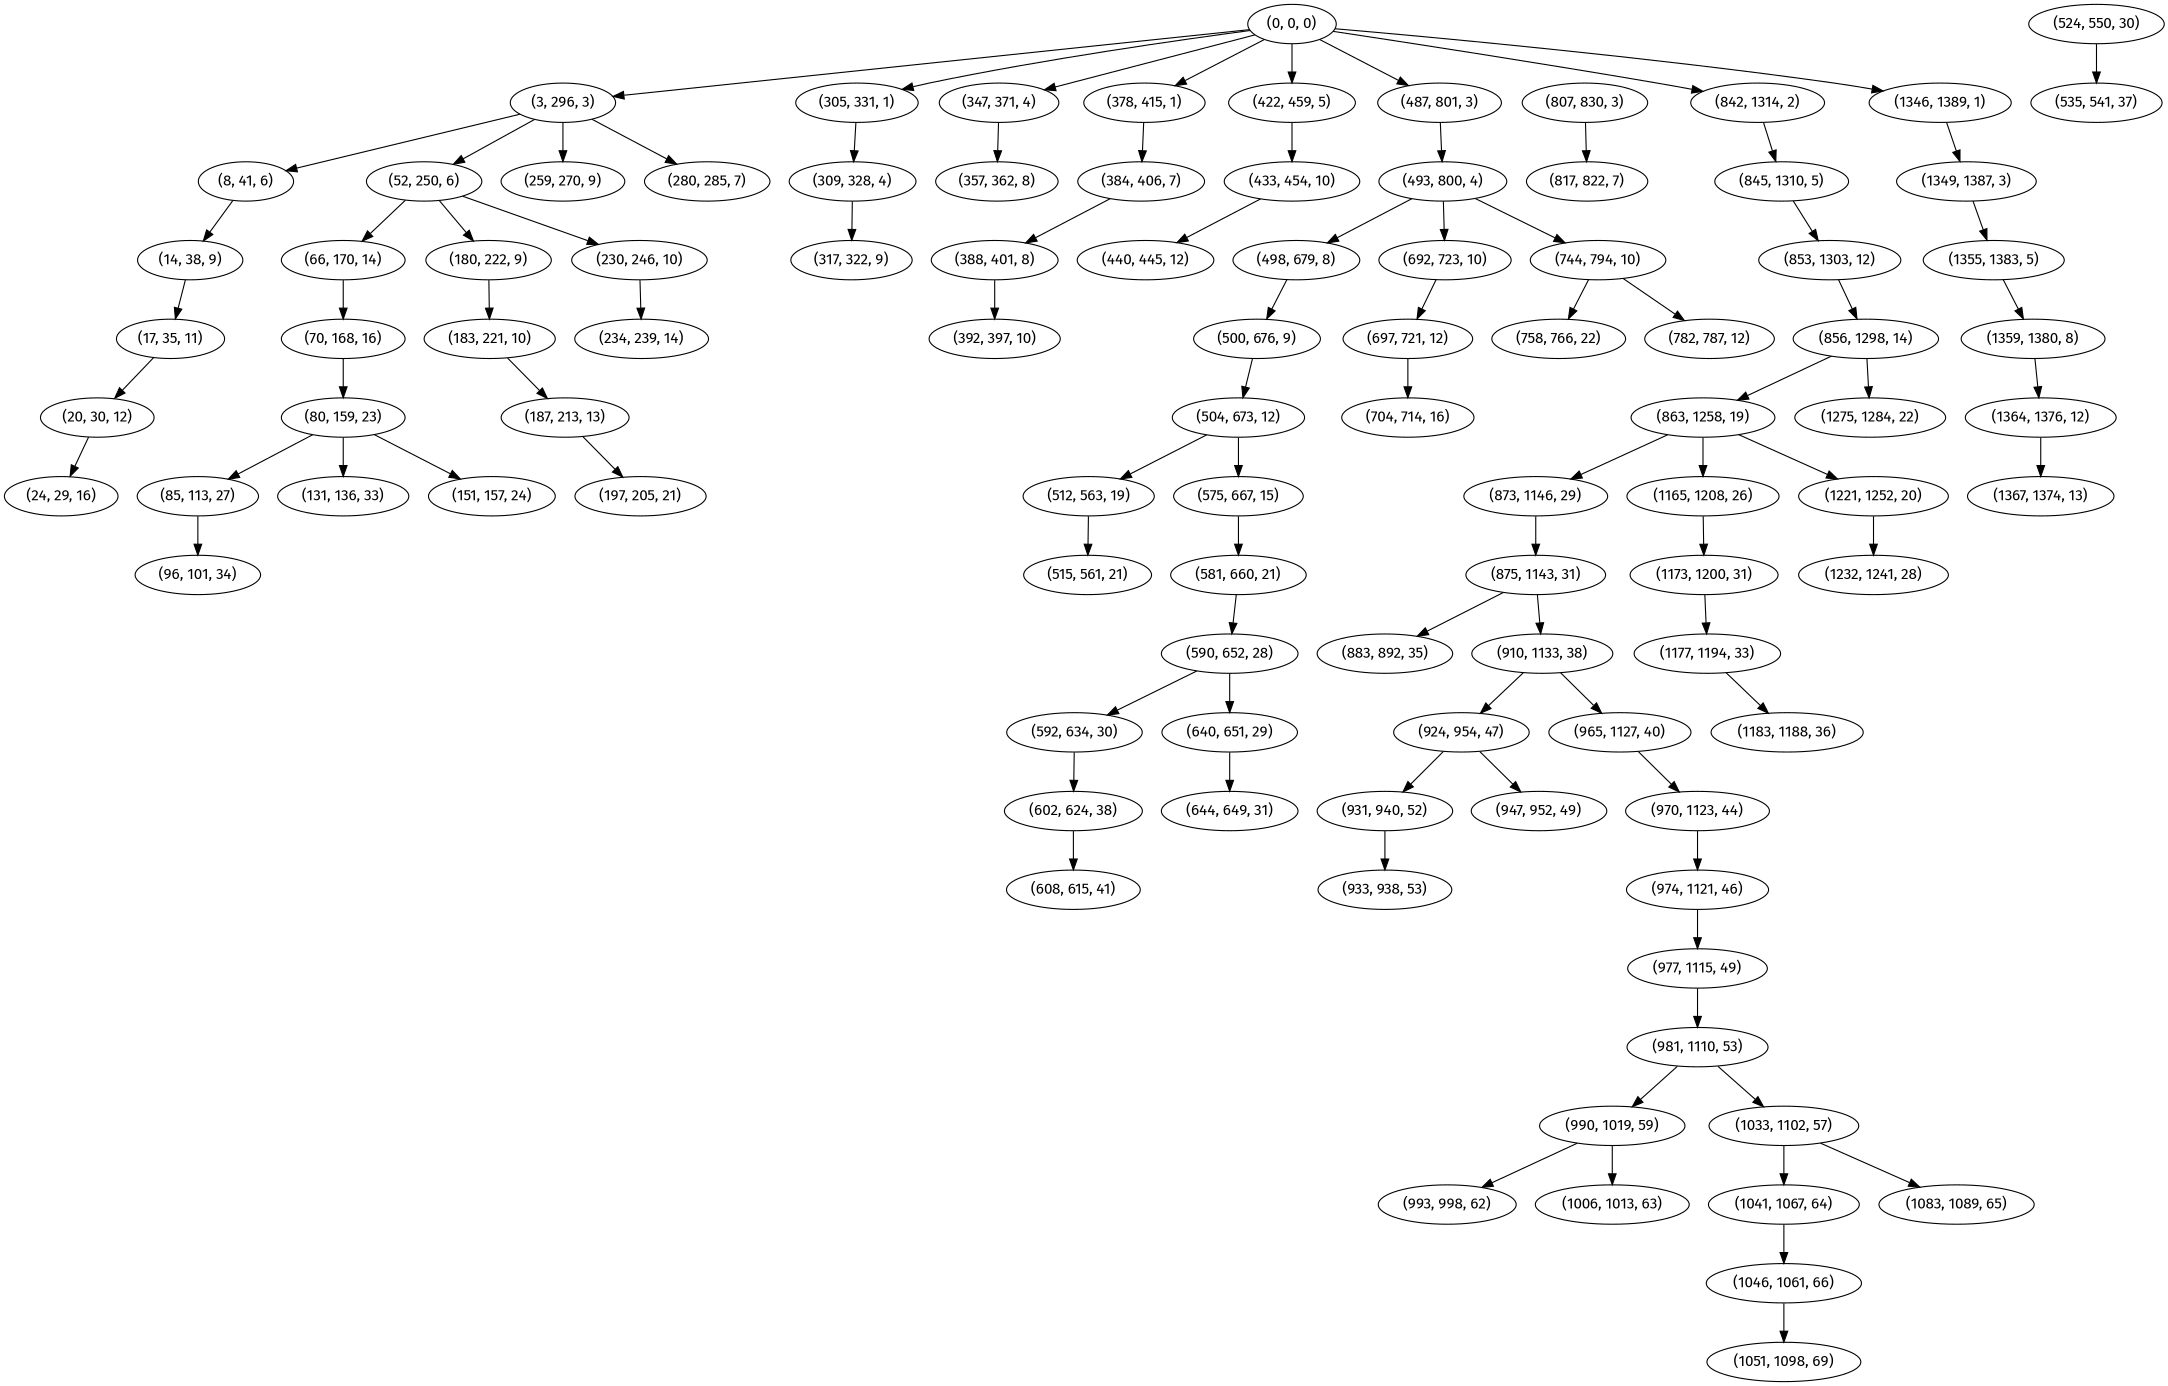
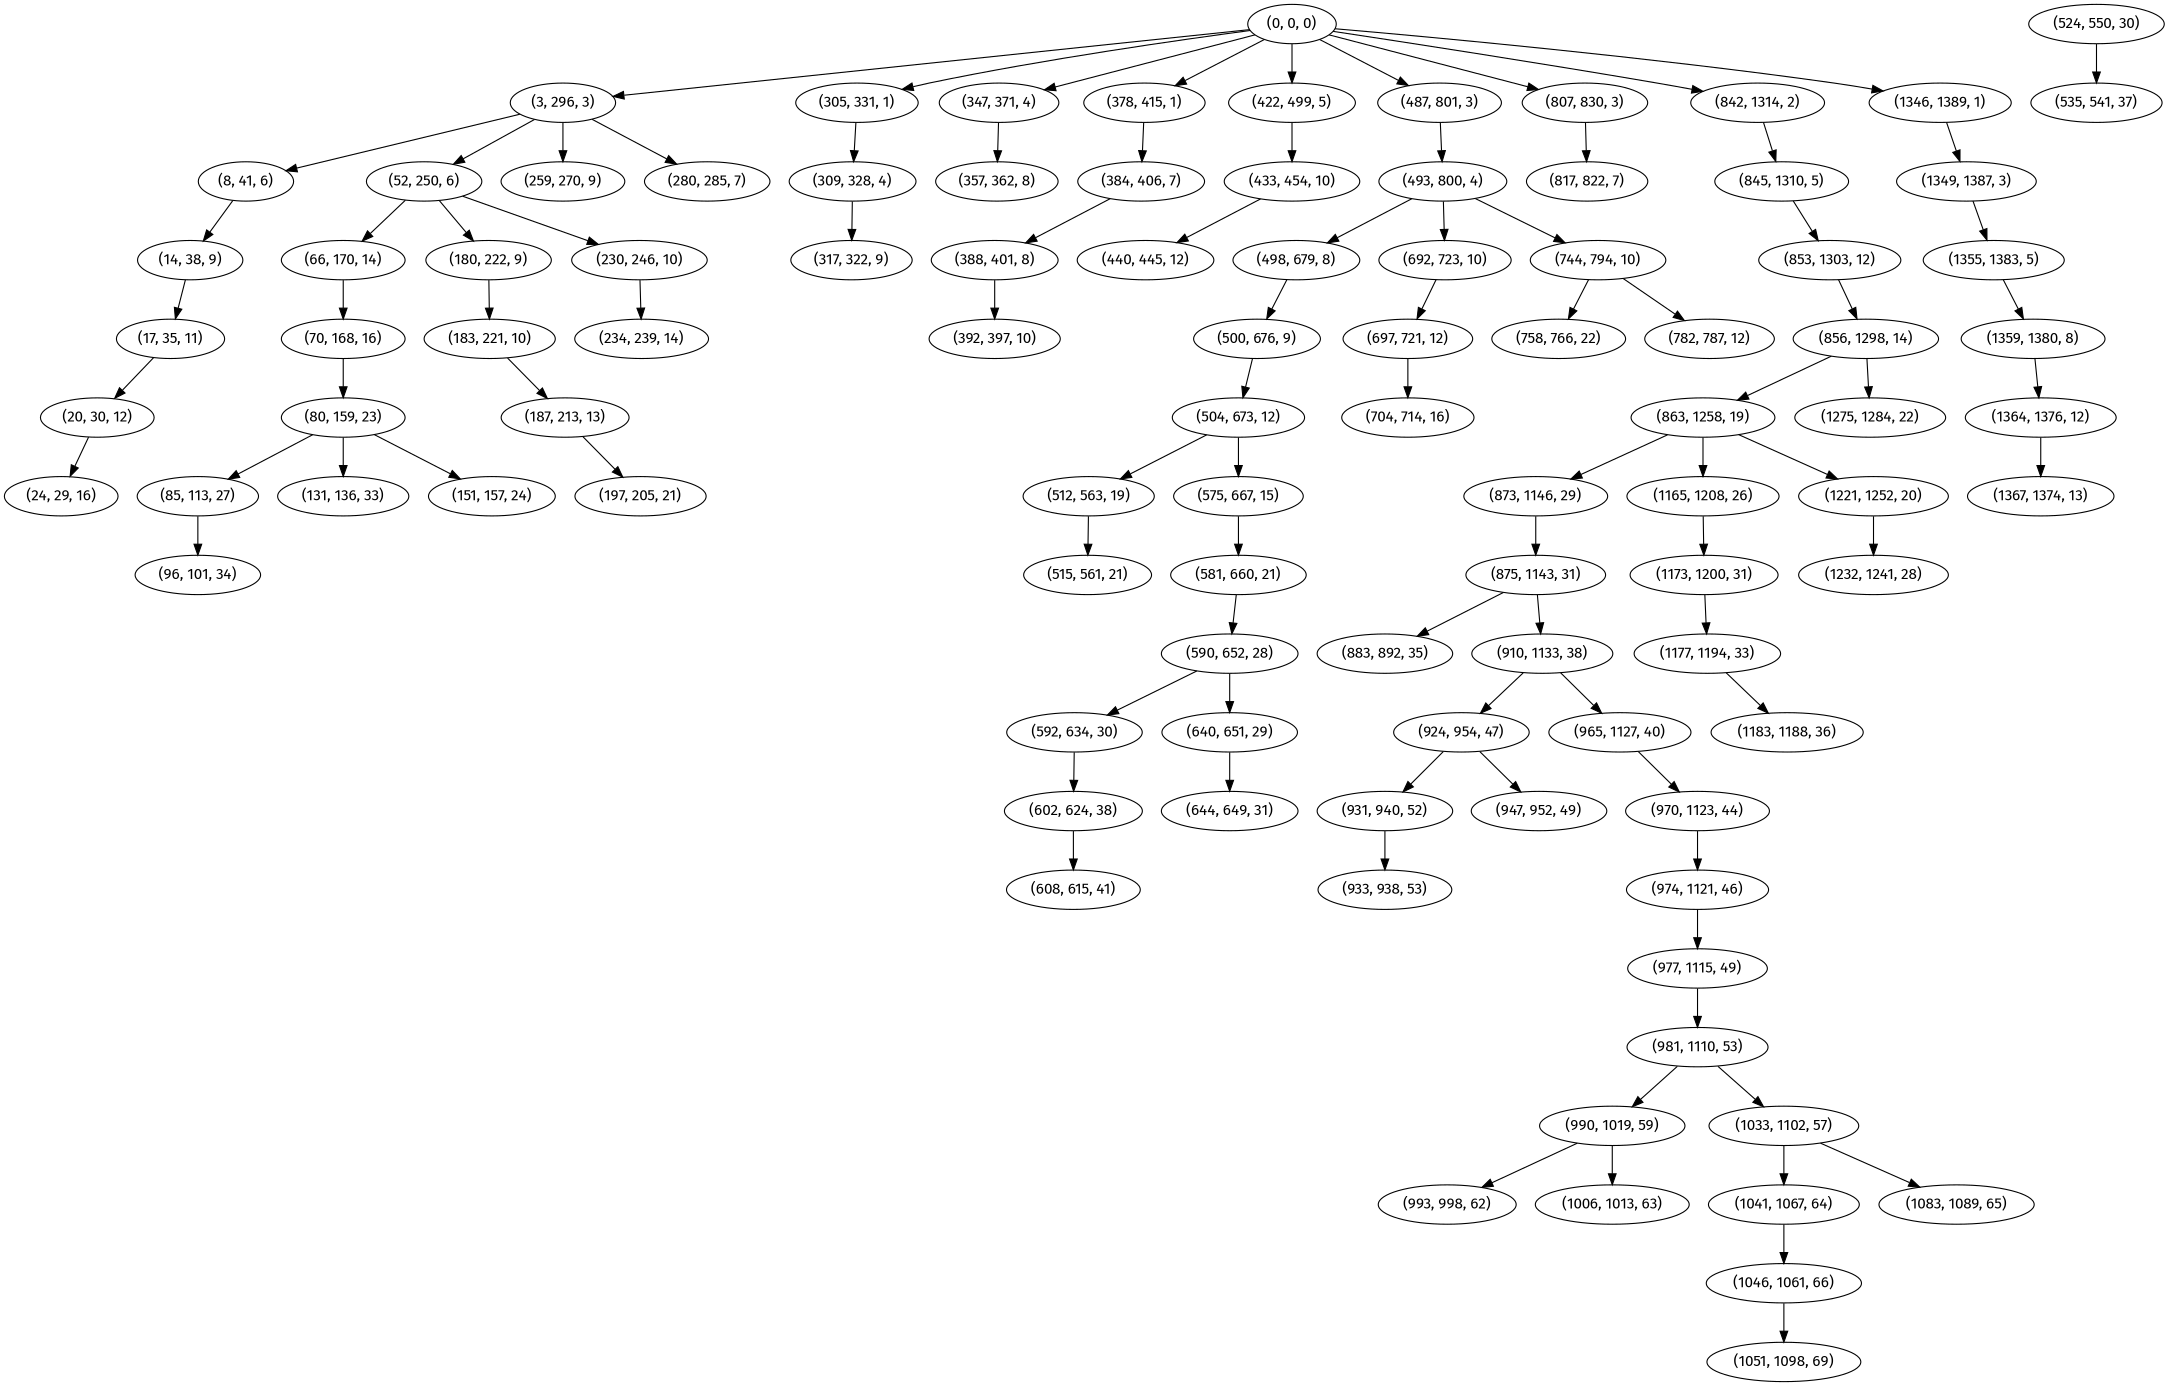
none -> (1428, 61)
(1292, 103) -> (1292, 103)
